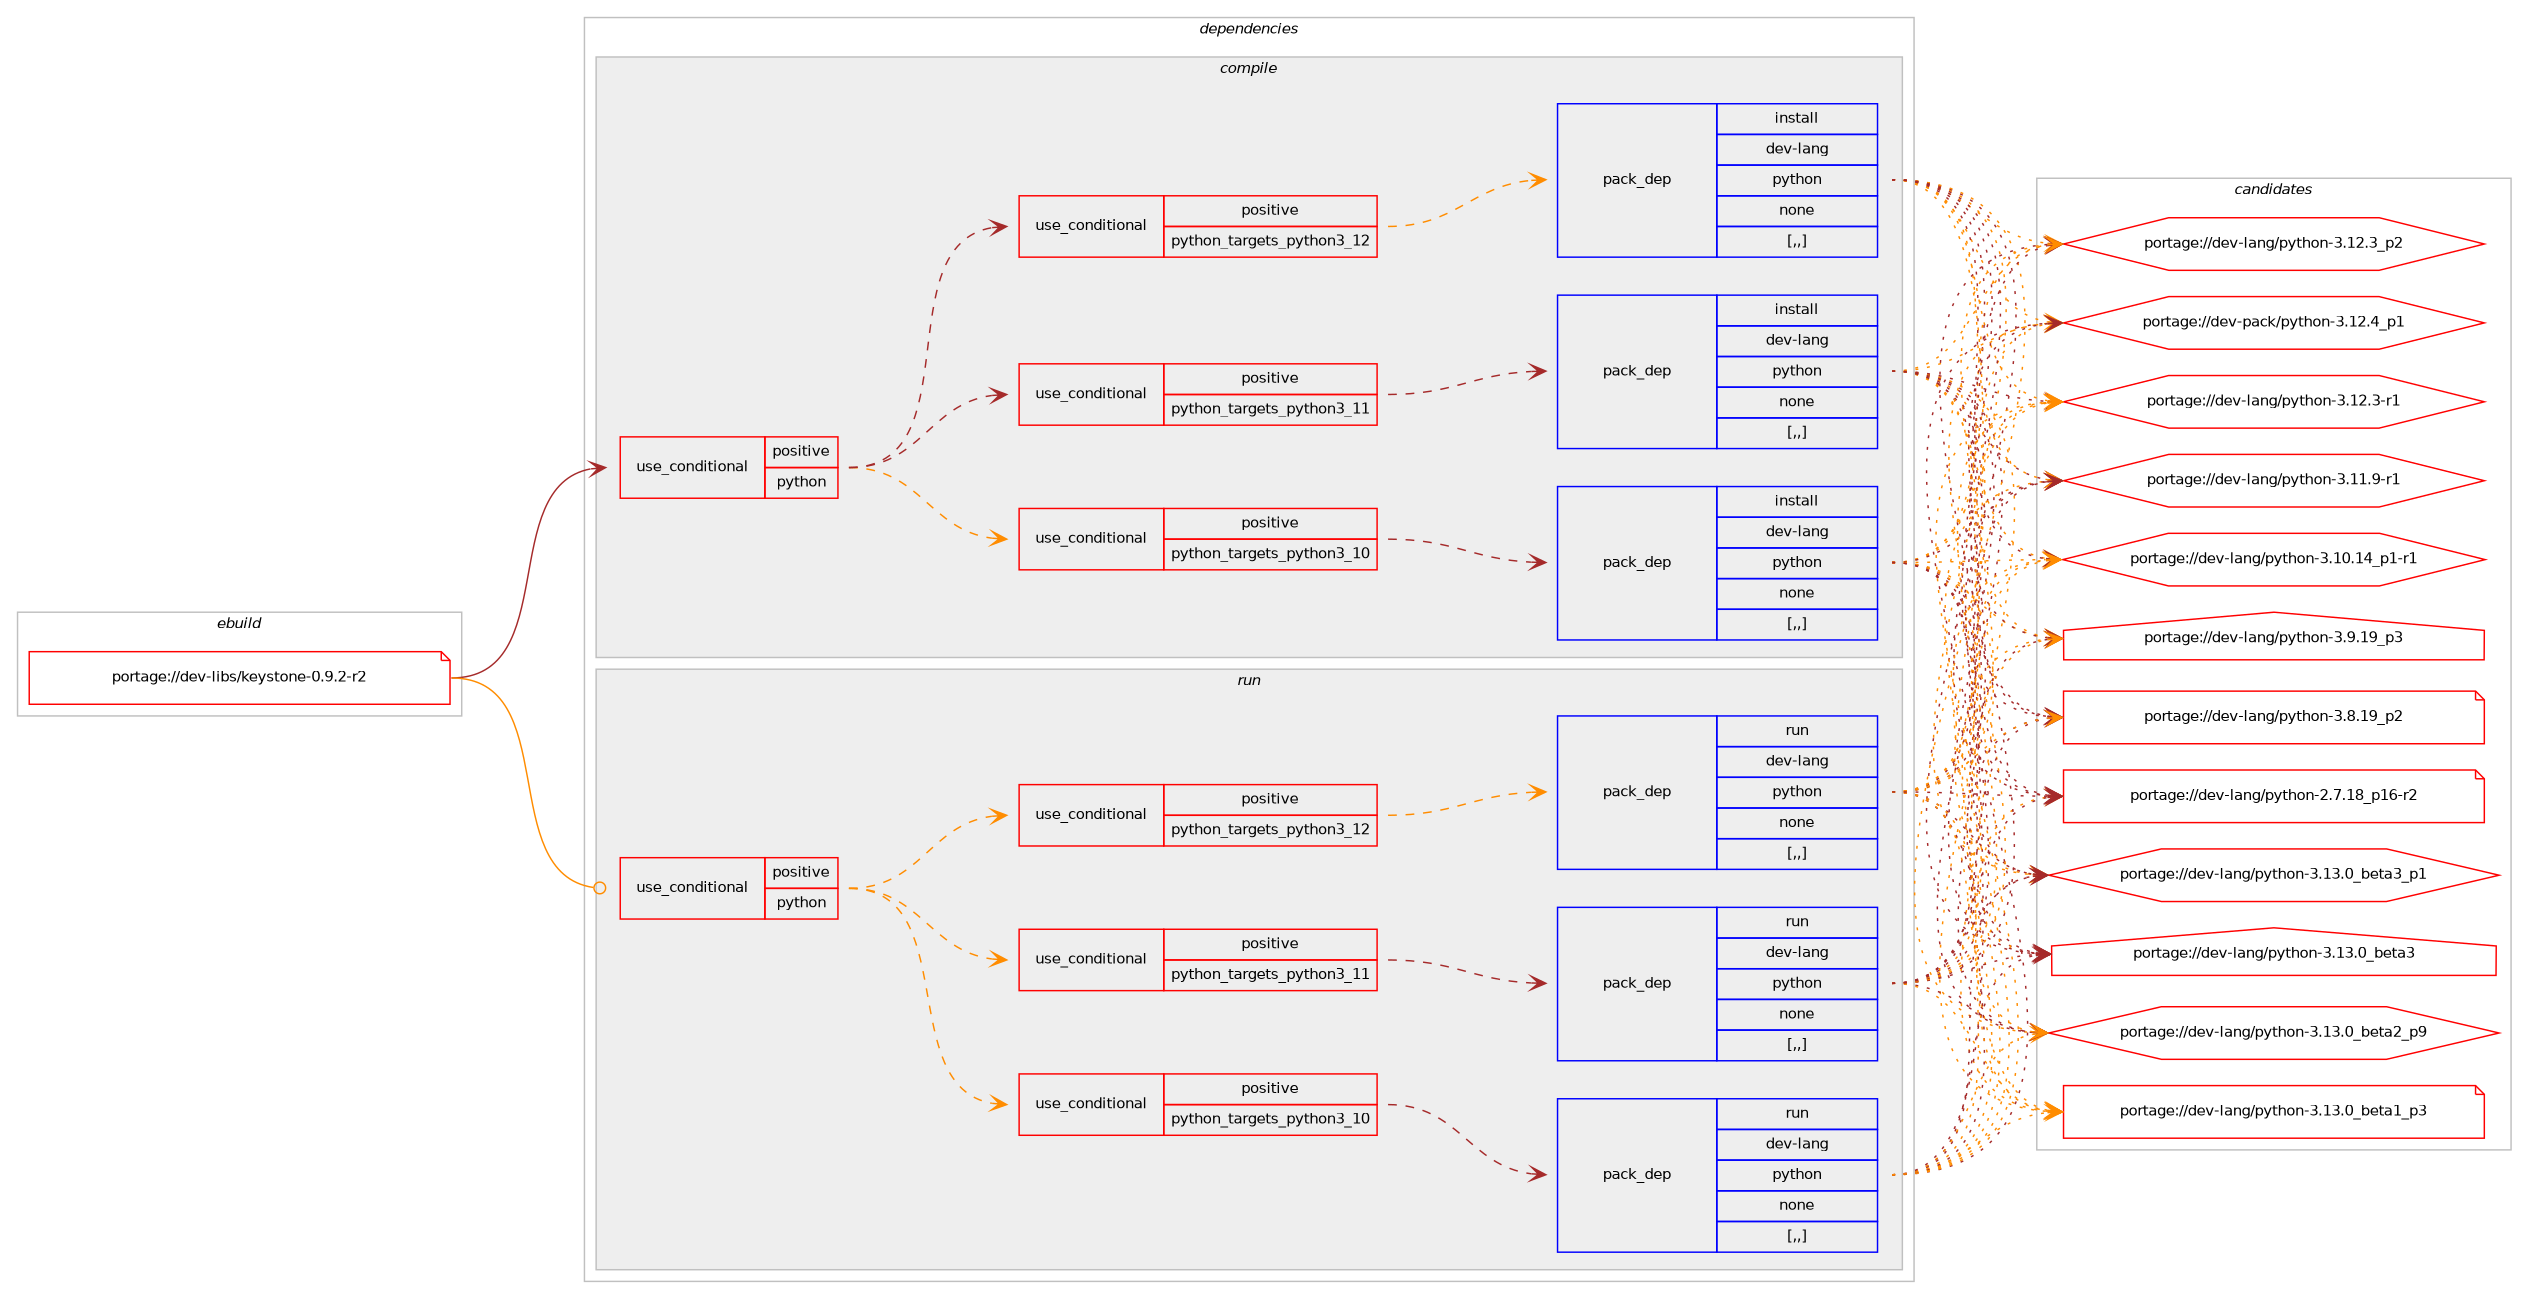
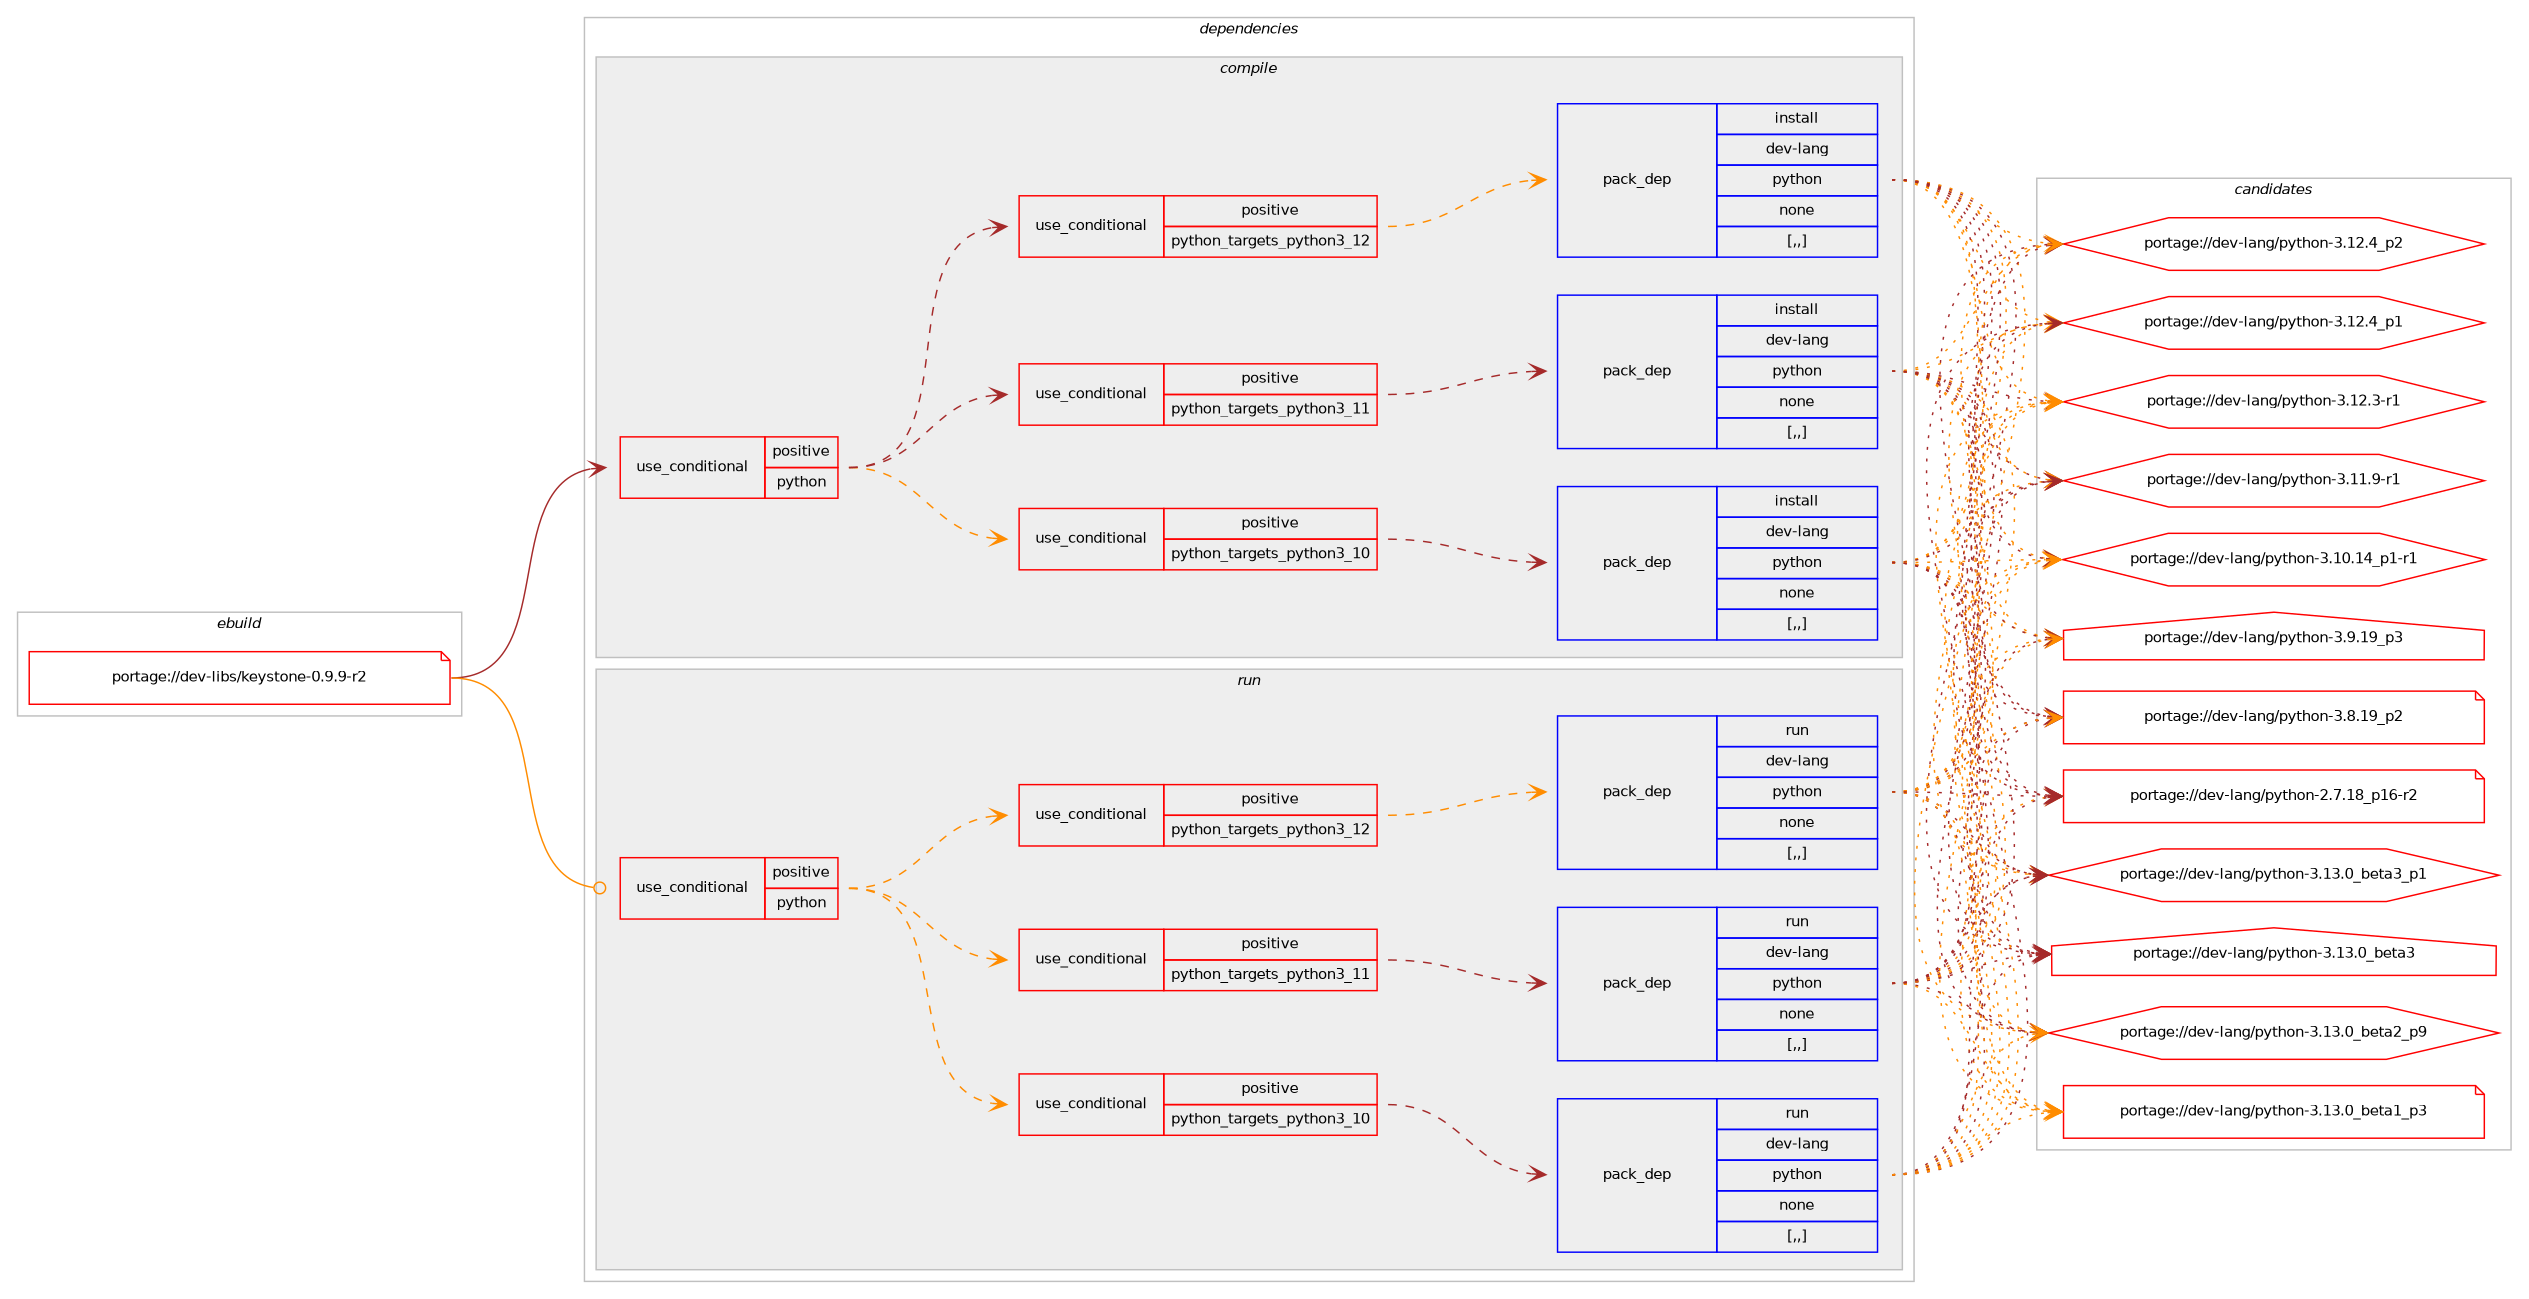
(2274, 244) -> (2274, 244)
(2274, 323) -> (2274, 323)
(240, 678) -> (240, 678)
